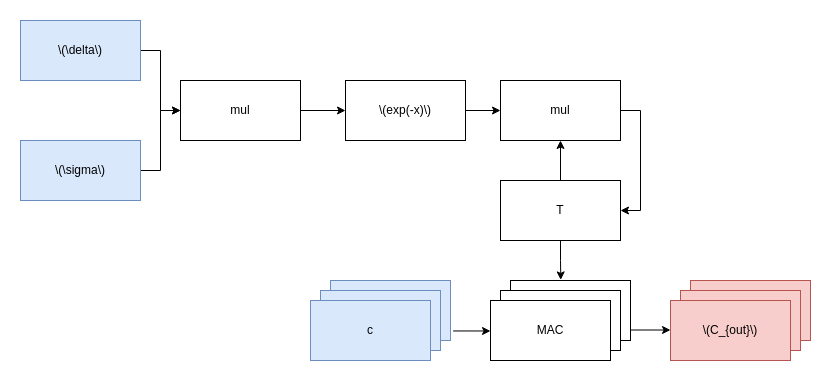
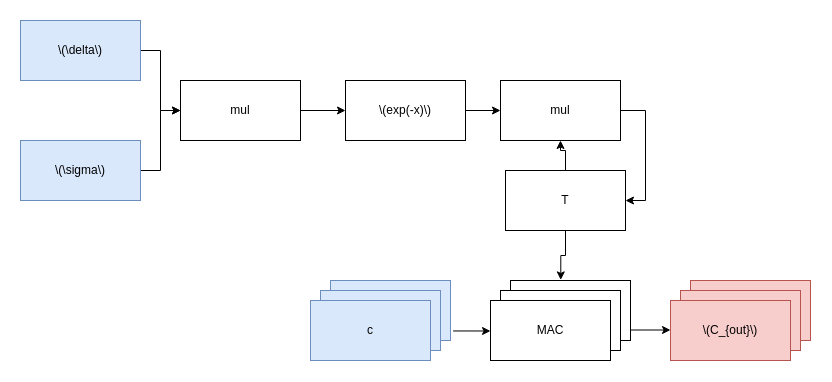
(561, 211) -> (566, 201)
